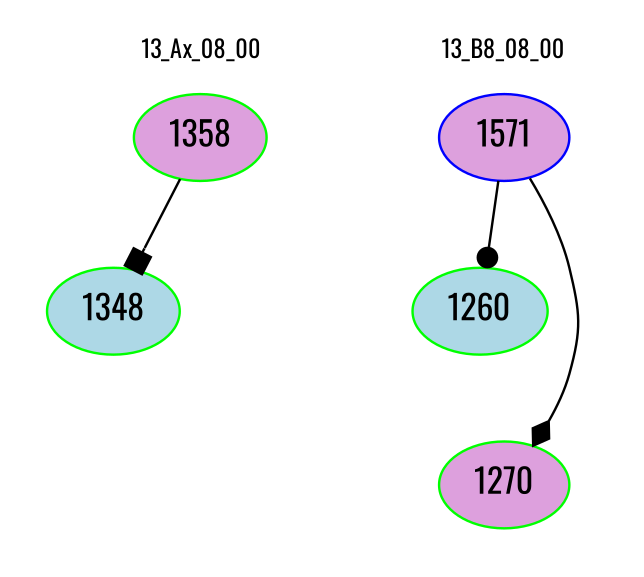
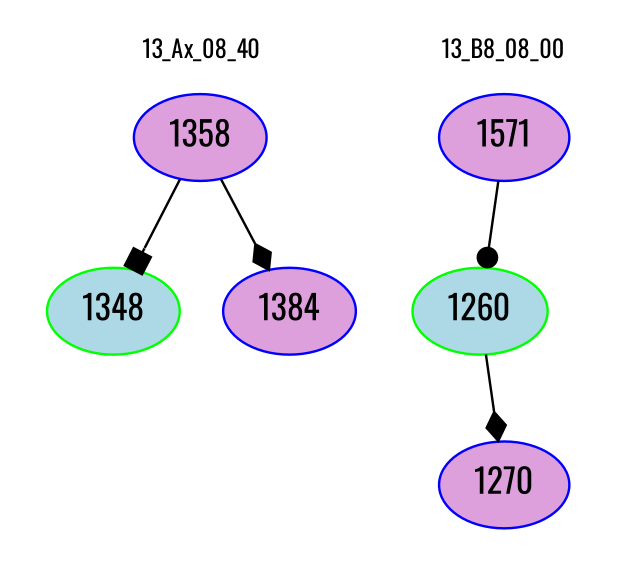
(201, 52) -> (201, 52)
(200, 138) -> (200, 138)
(576, 298) -> (490, 383)
none -> (289, 311)
(504, 485) -> (504, 485)
